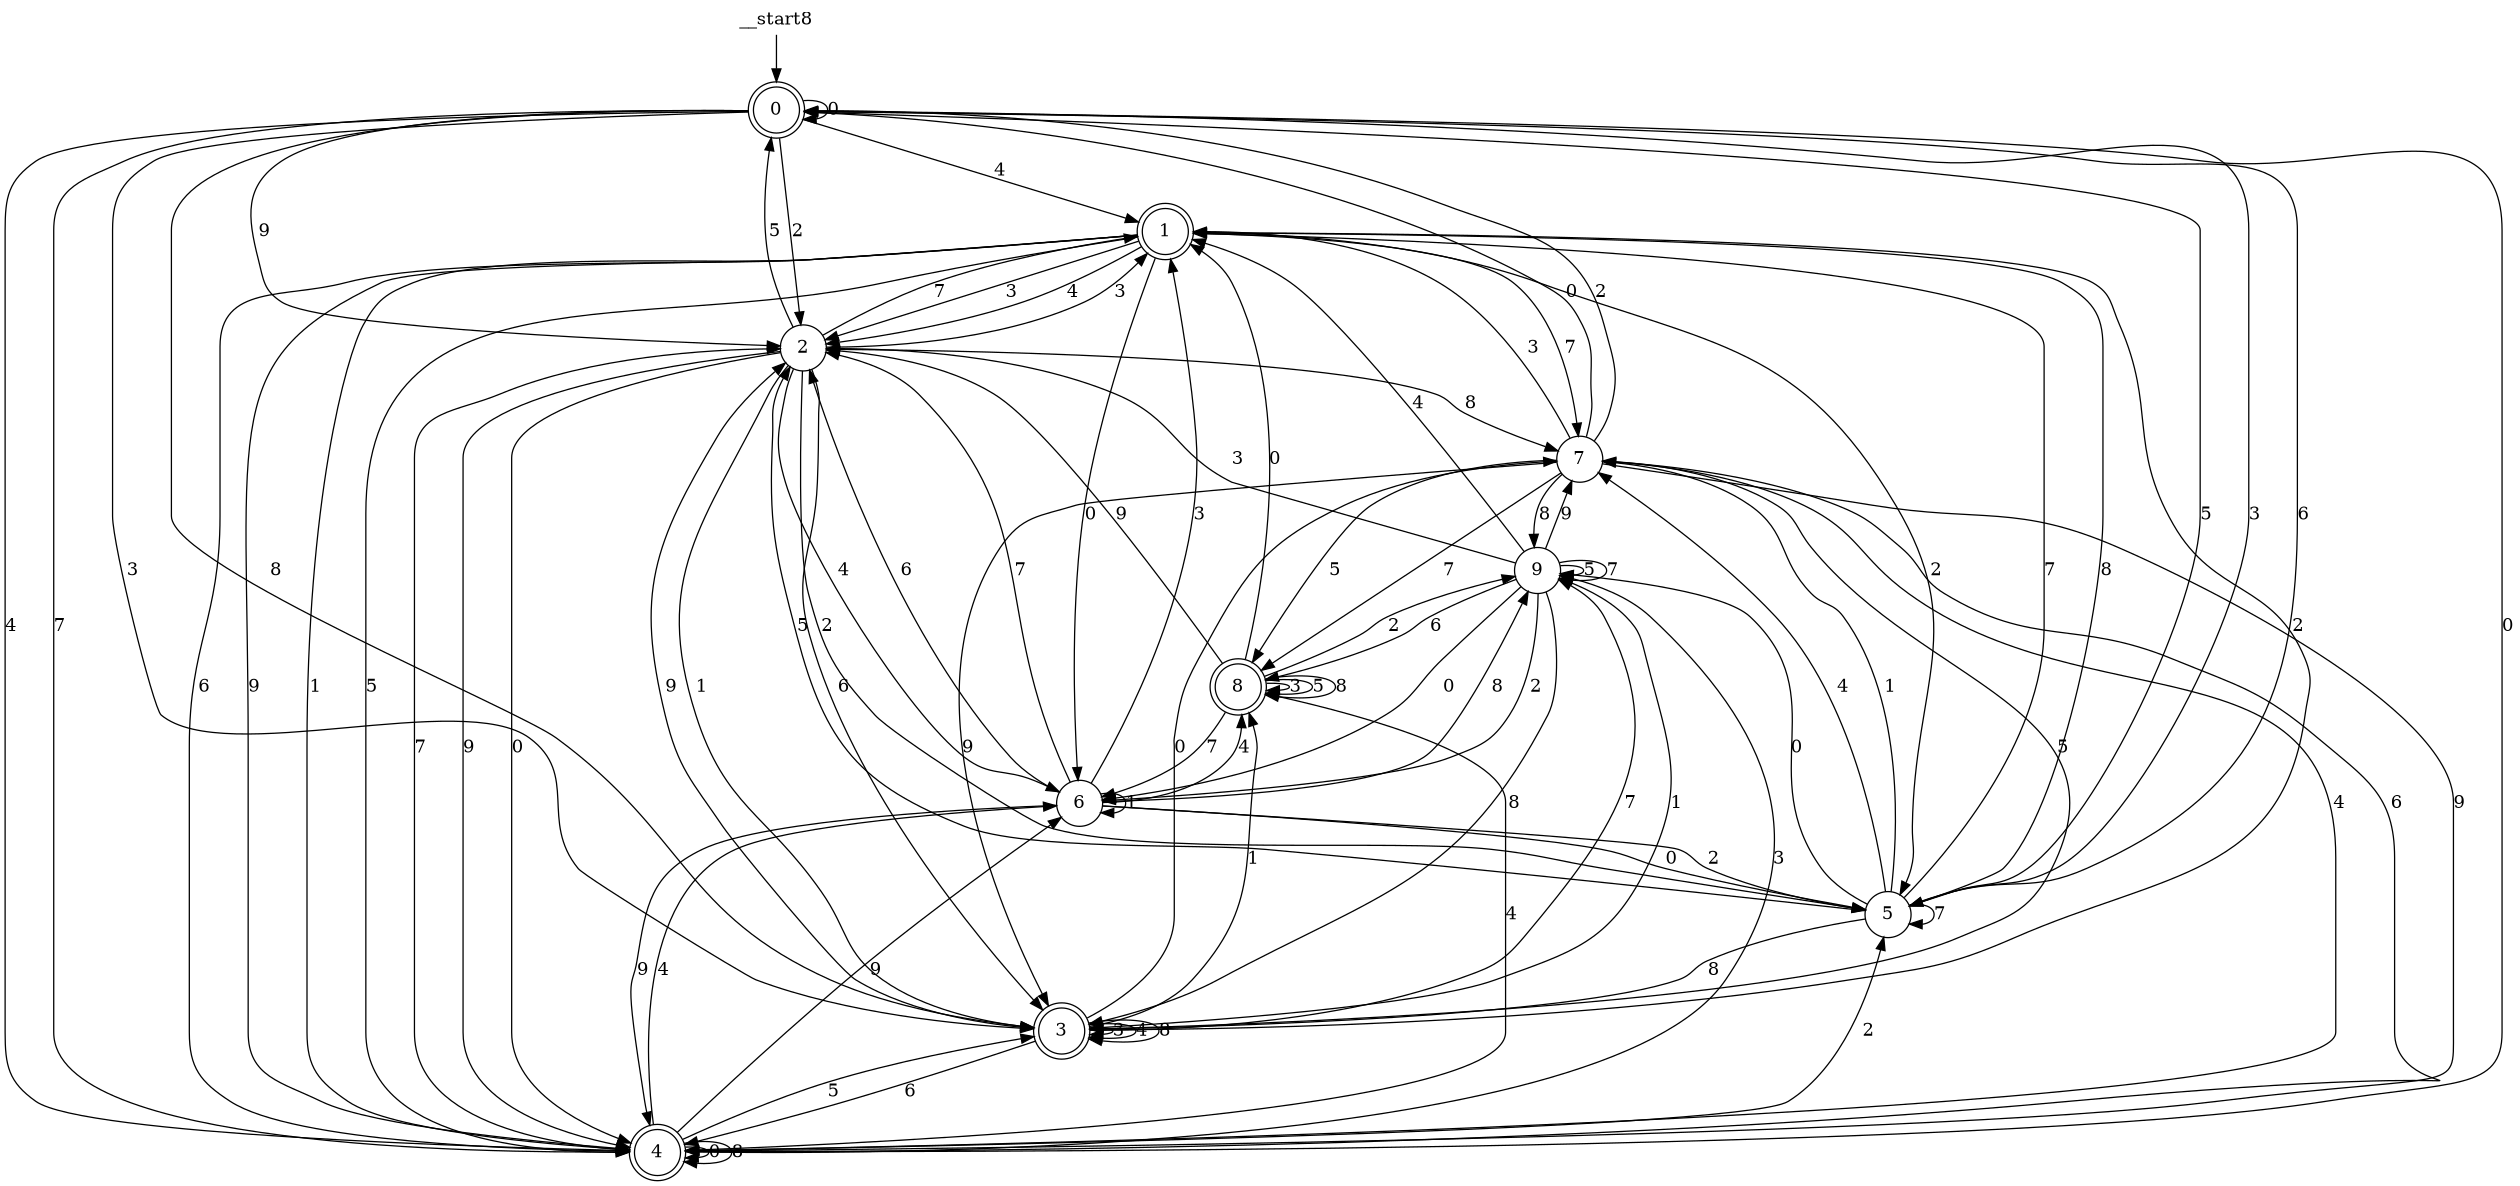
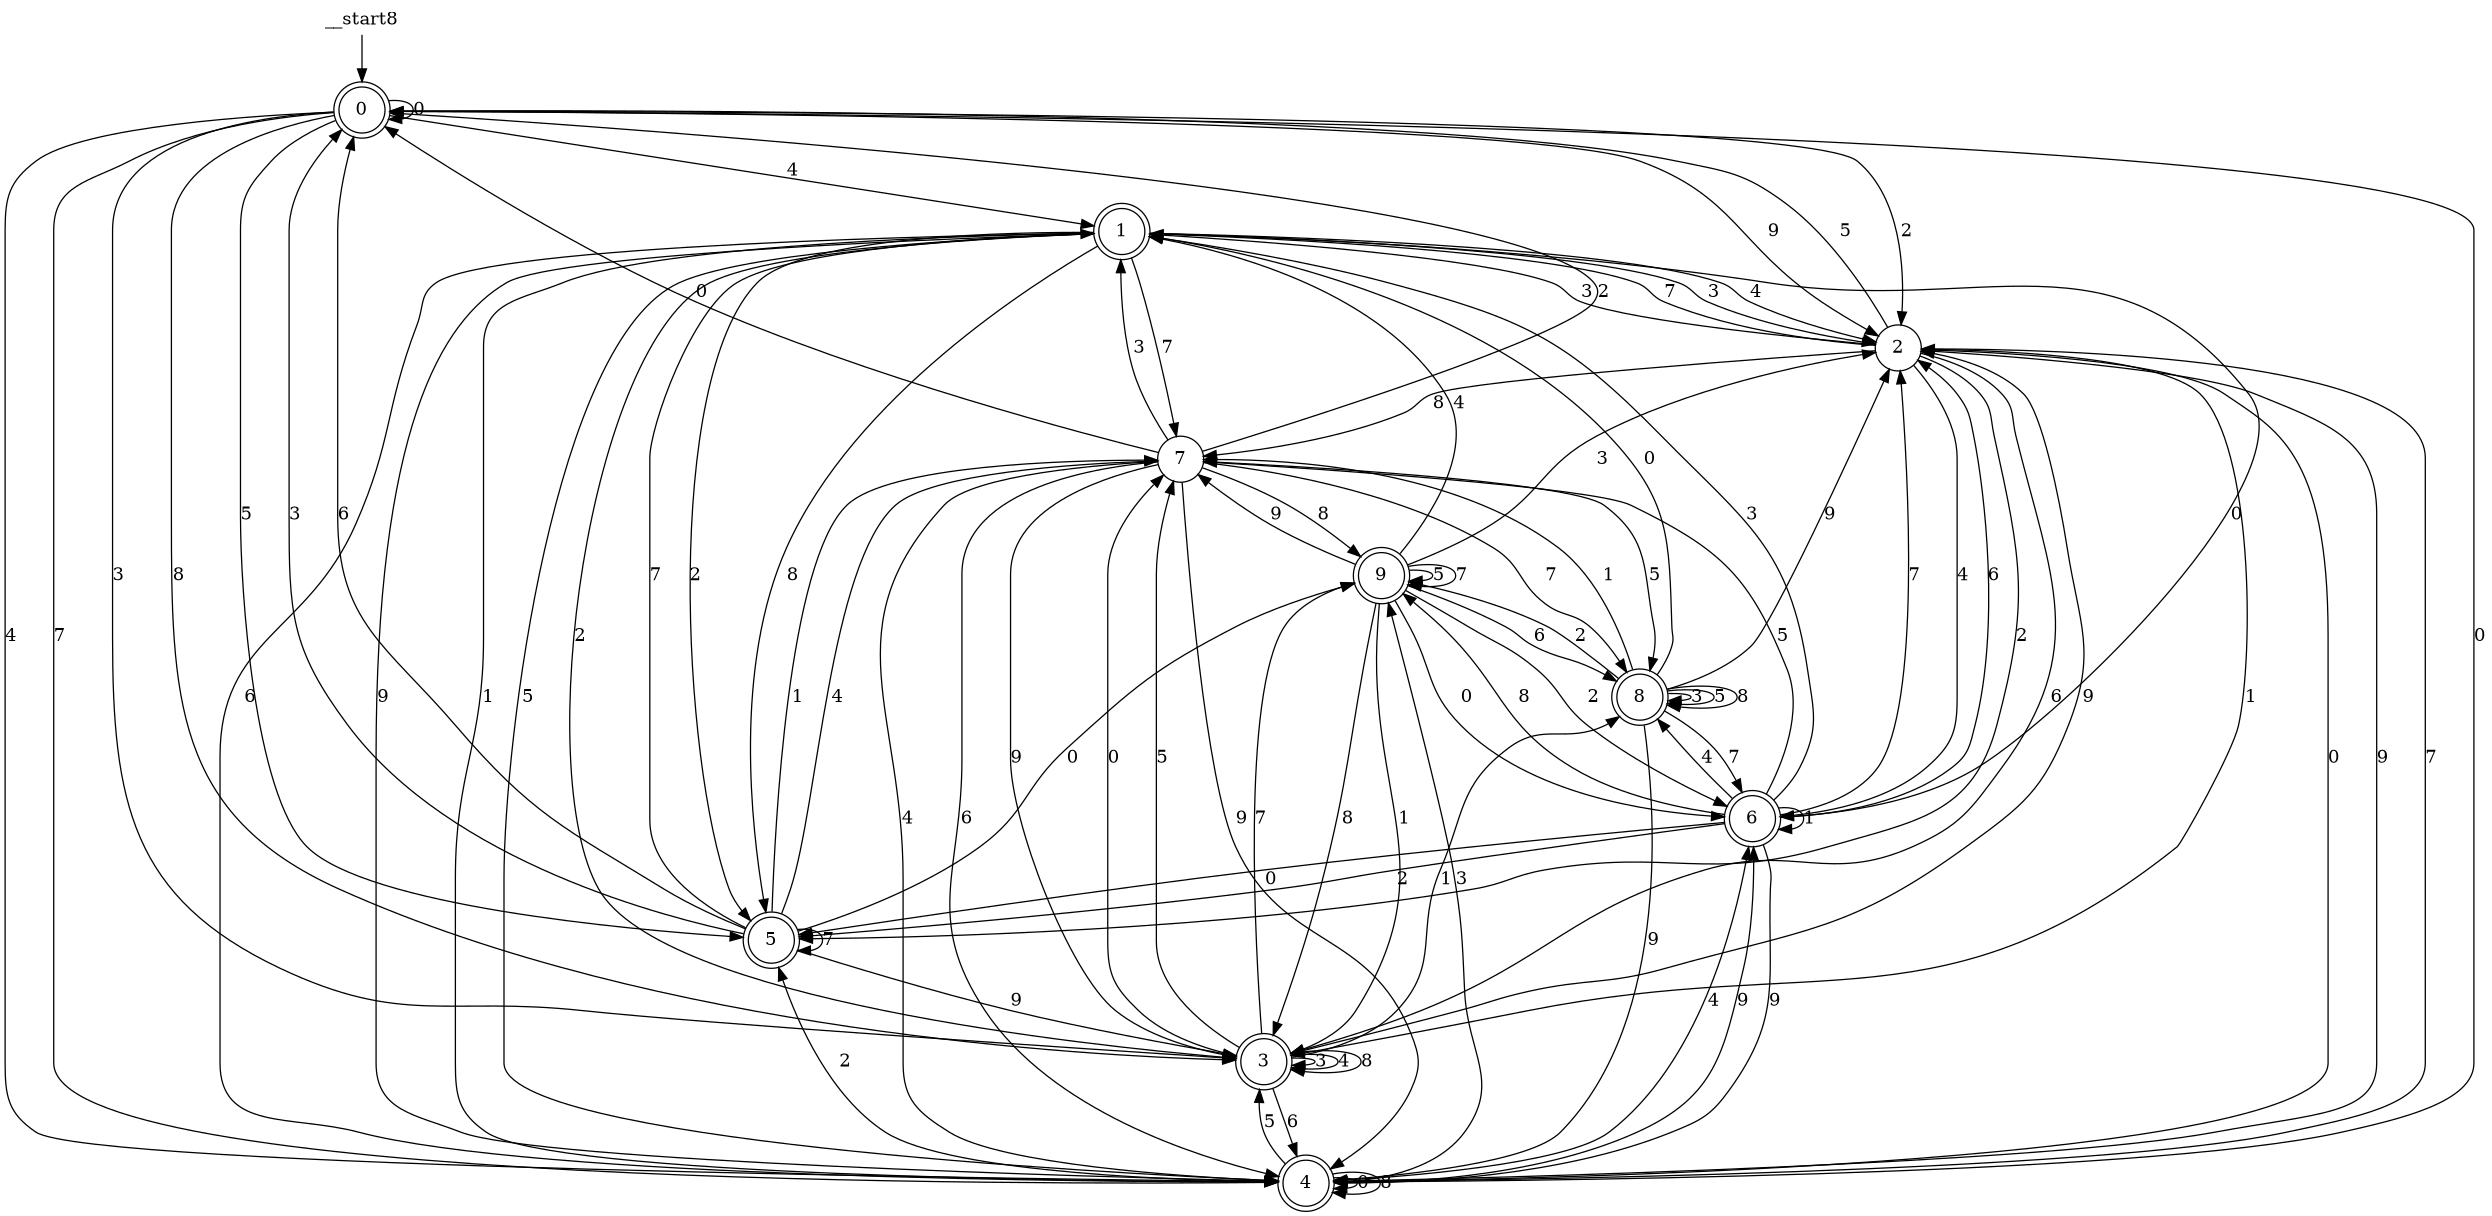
none -> (1464, 498)
none -> (1624, 503)
(1538, 571) -> (1382, 576)
(2310, 679) -> (571, 705)
(1080, 803) -> (1752, 819)
(1079, 843) -> none
(1512, 915) -> (1654, 940)
(1888, 915) -> (771, 940)
(1714, 970) -> (1017, 1001)
